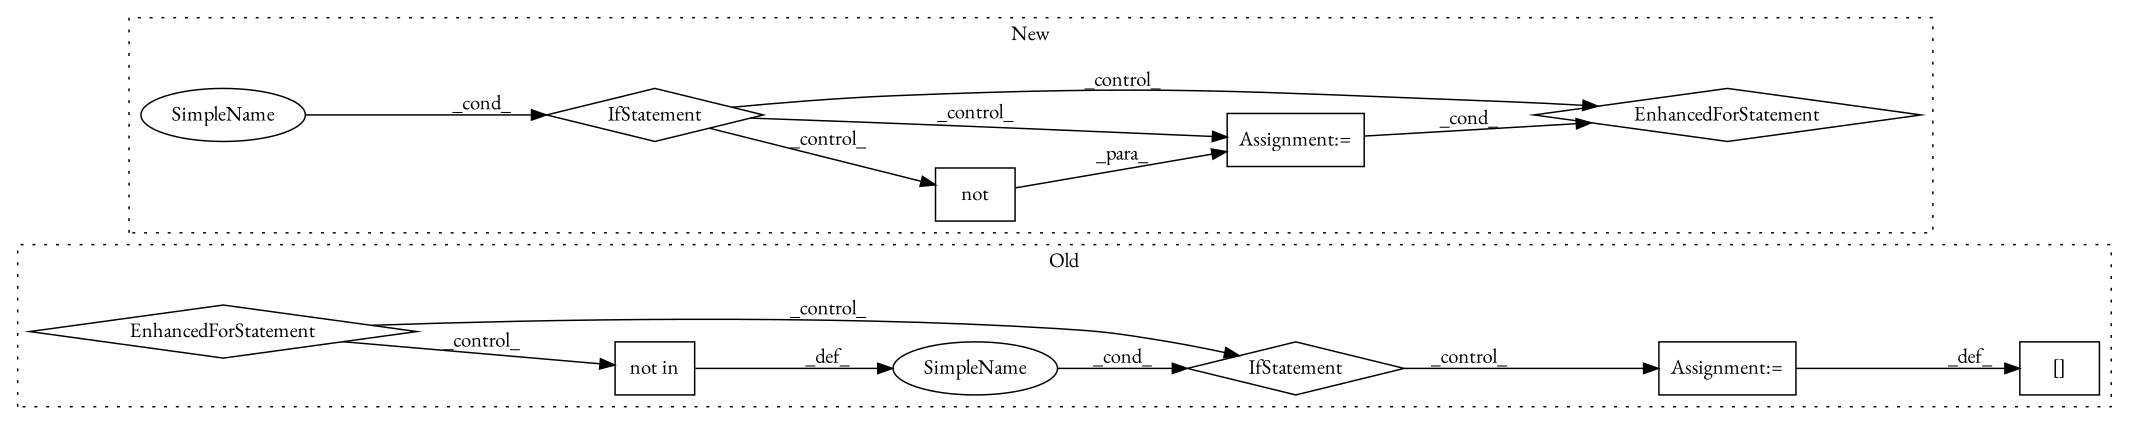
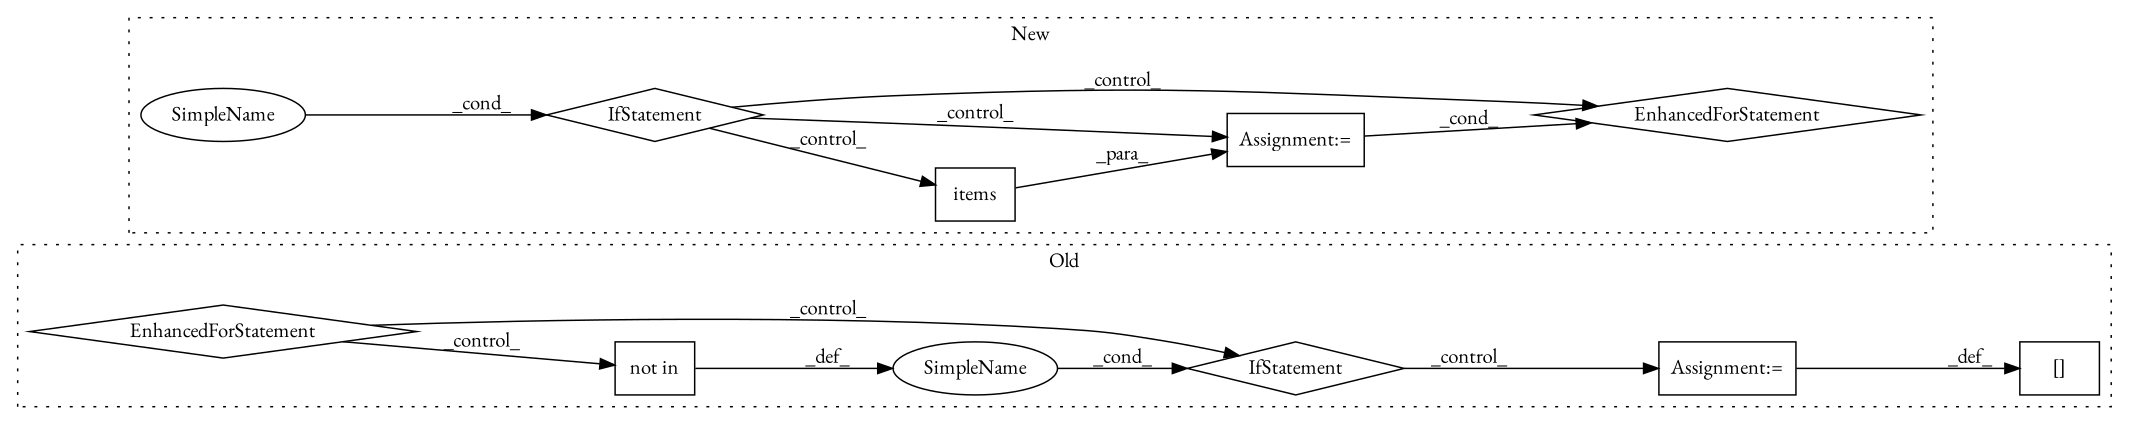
(975, 195) -> (975, 195)
